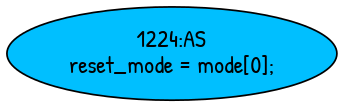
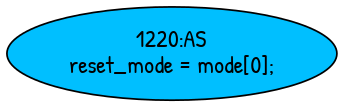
(172, 54) -> (172, 54)
